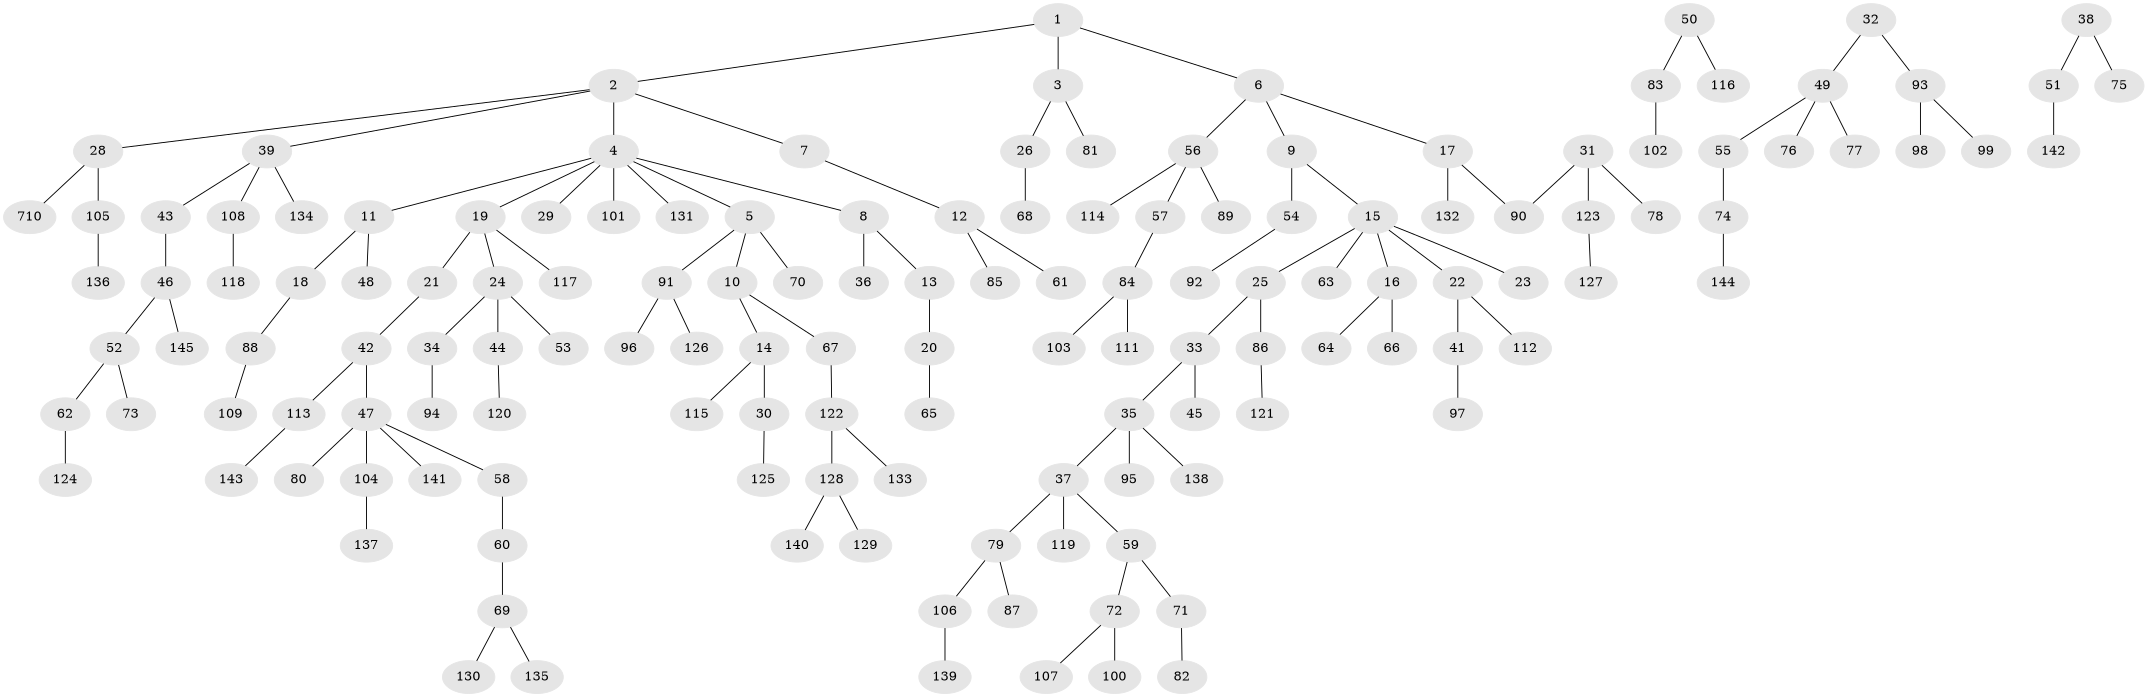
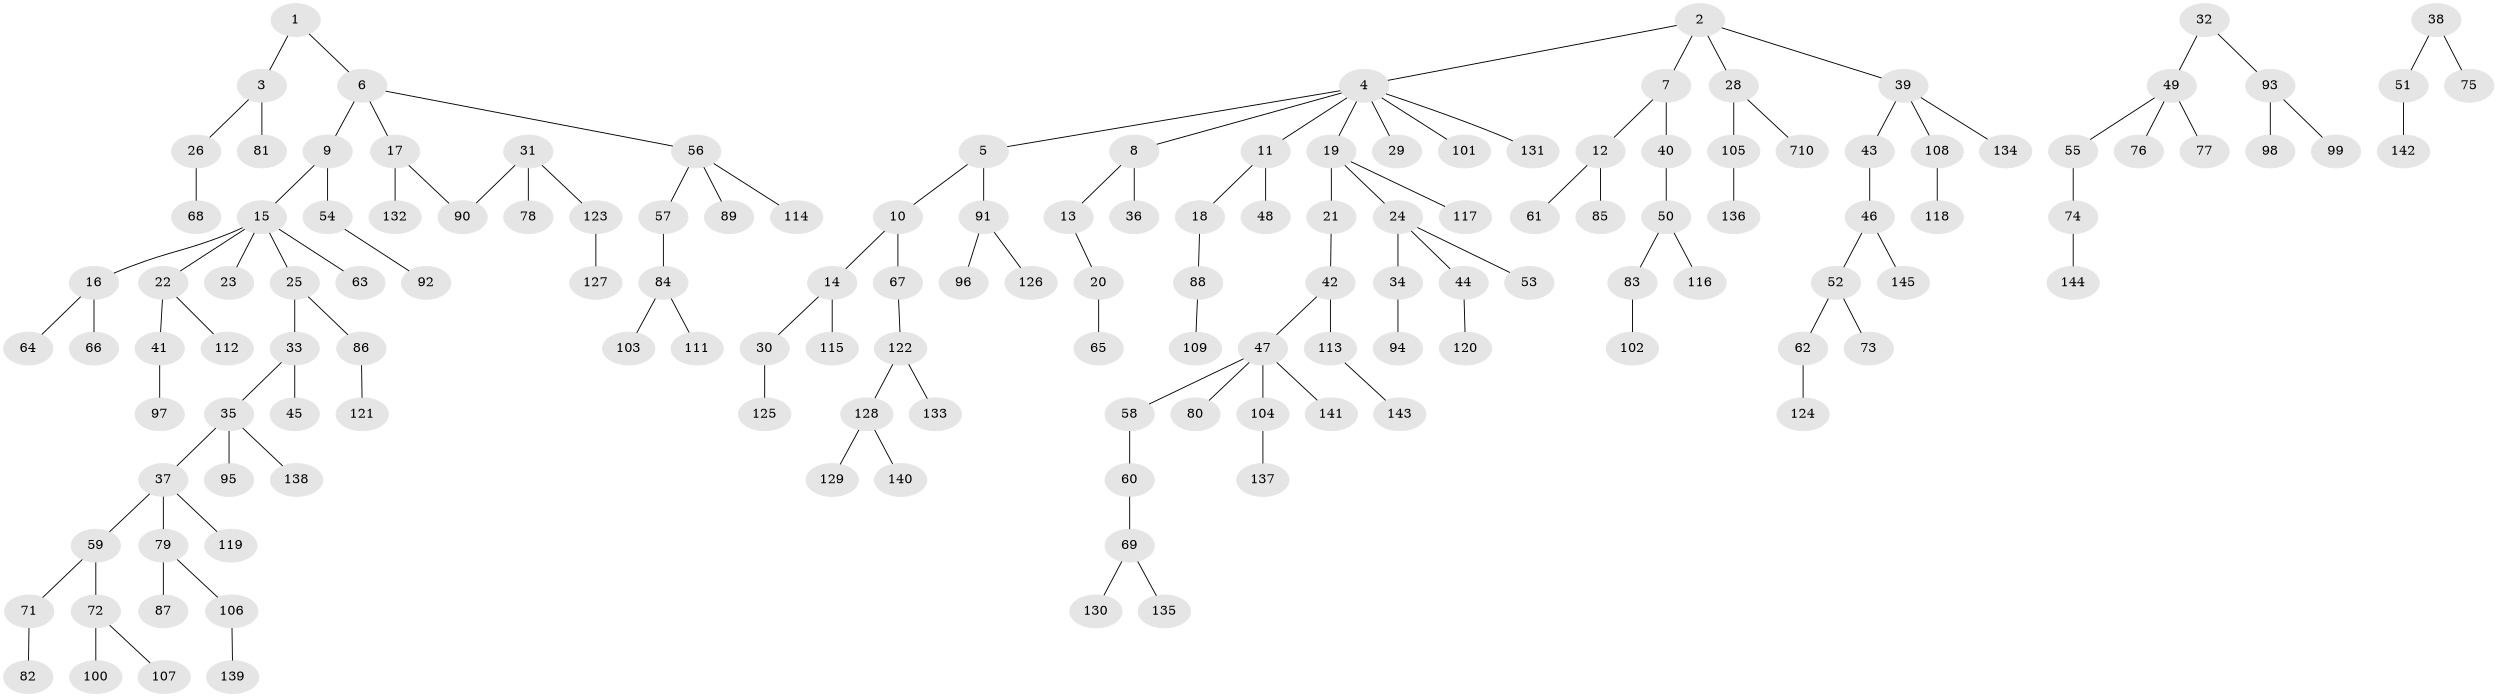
(836, 53) -> none
none -> (1666, 151)
(798, 283) -> none
